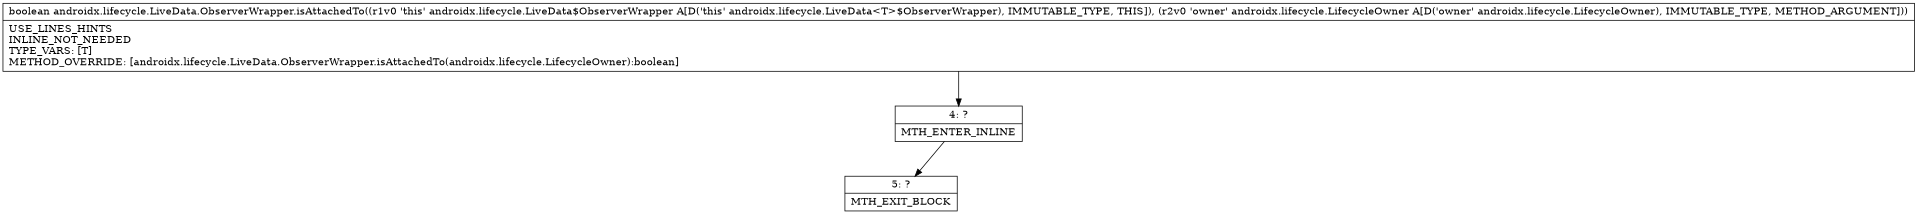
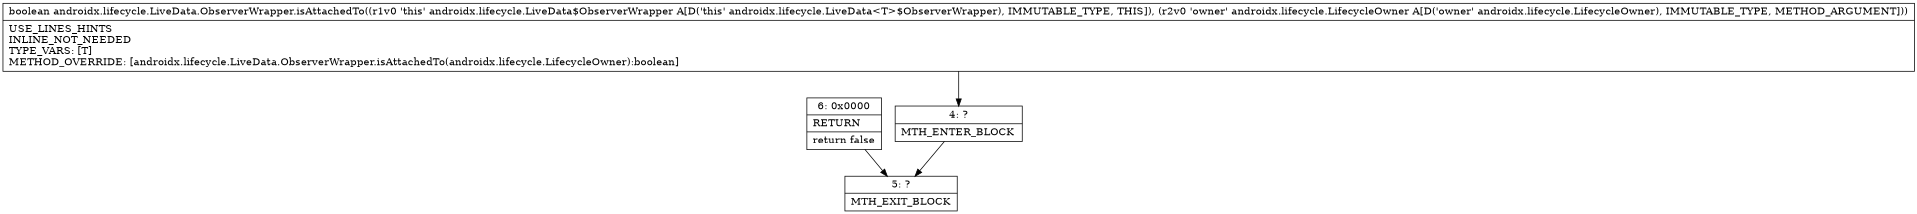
none -> (844, 124)
(959, 132) -> (958, 132)
